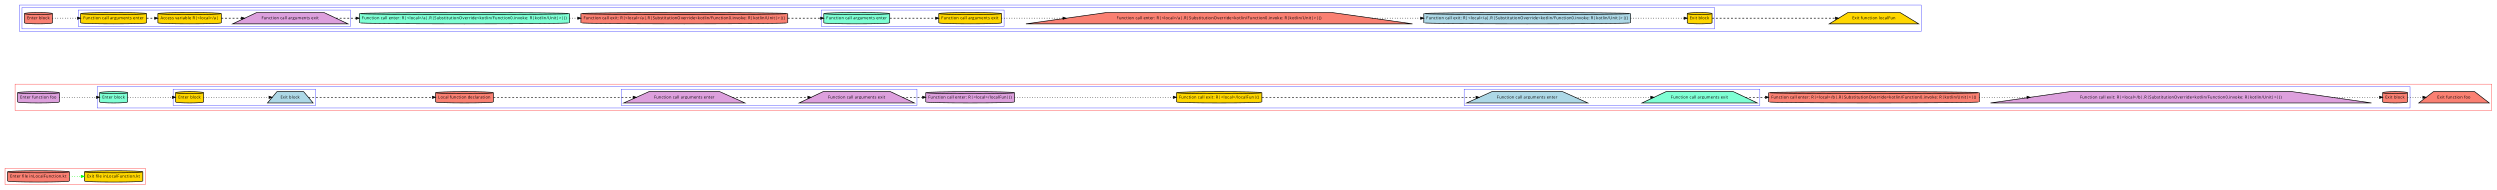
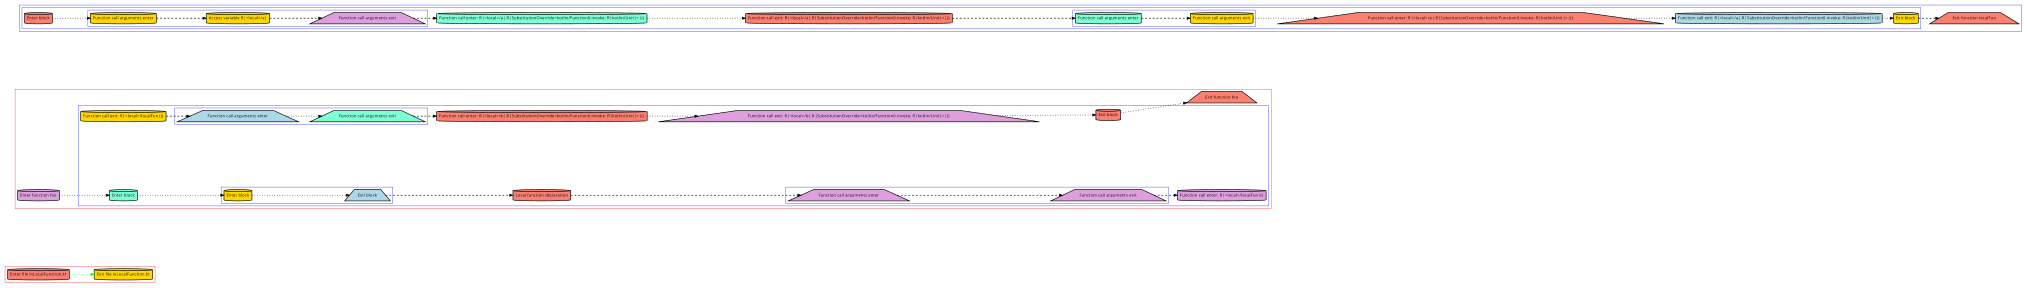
(1874, 18) -> (1974, 18)
(1094, 97) -> none
